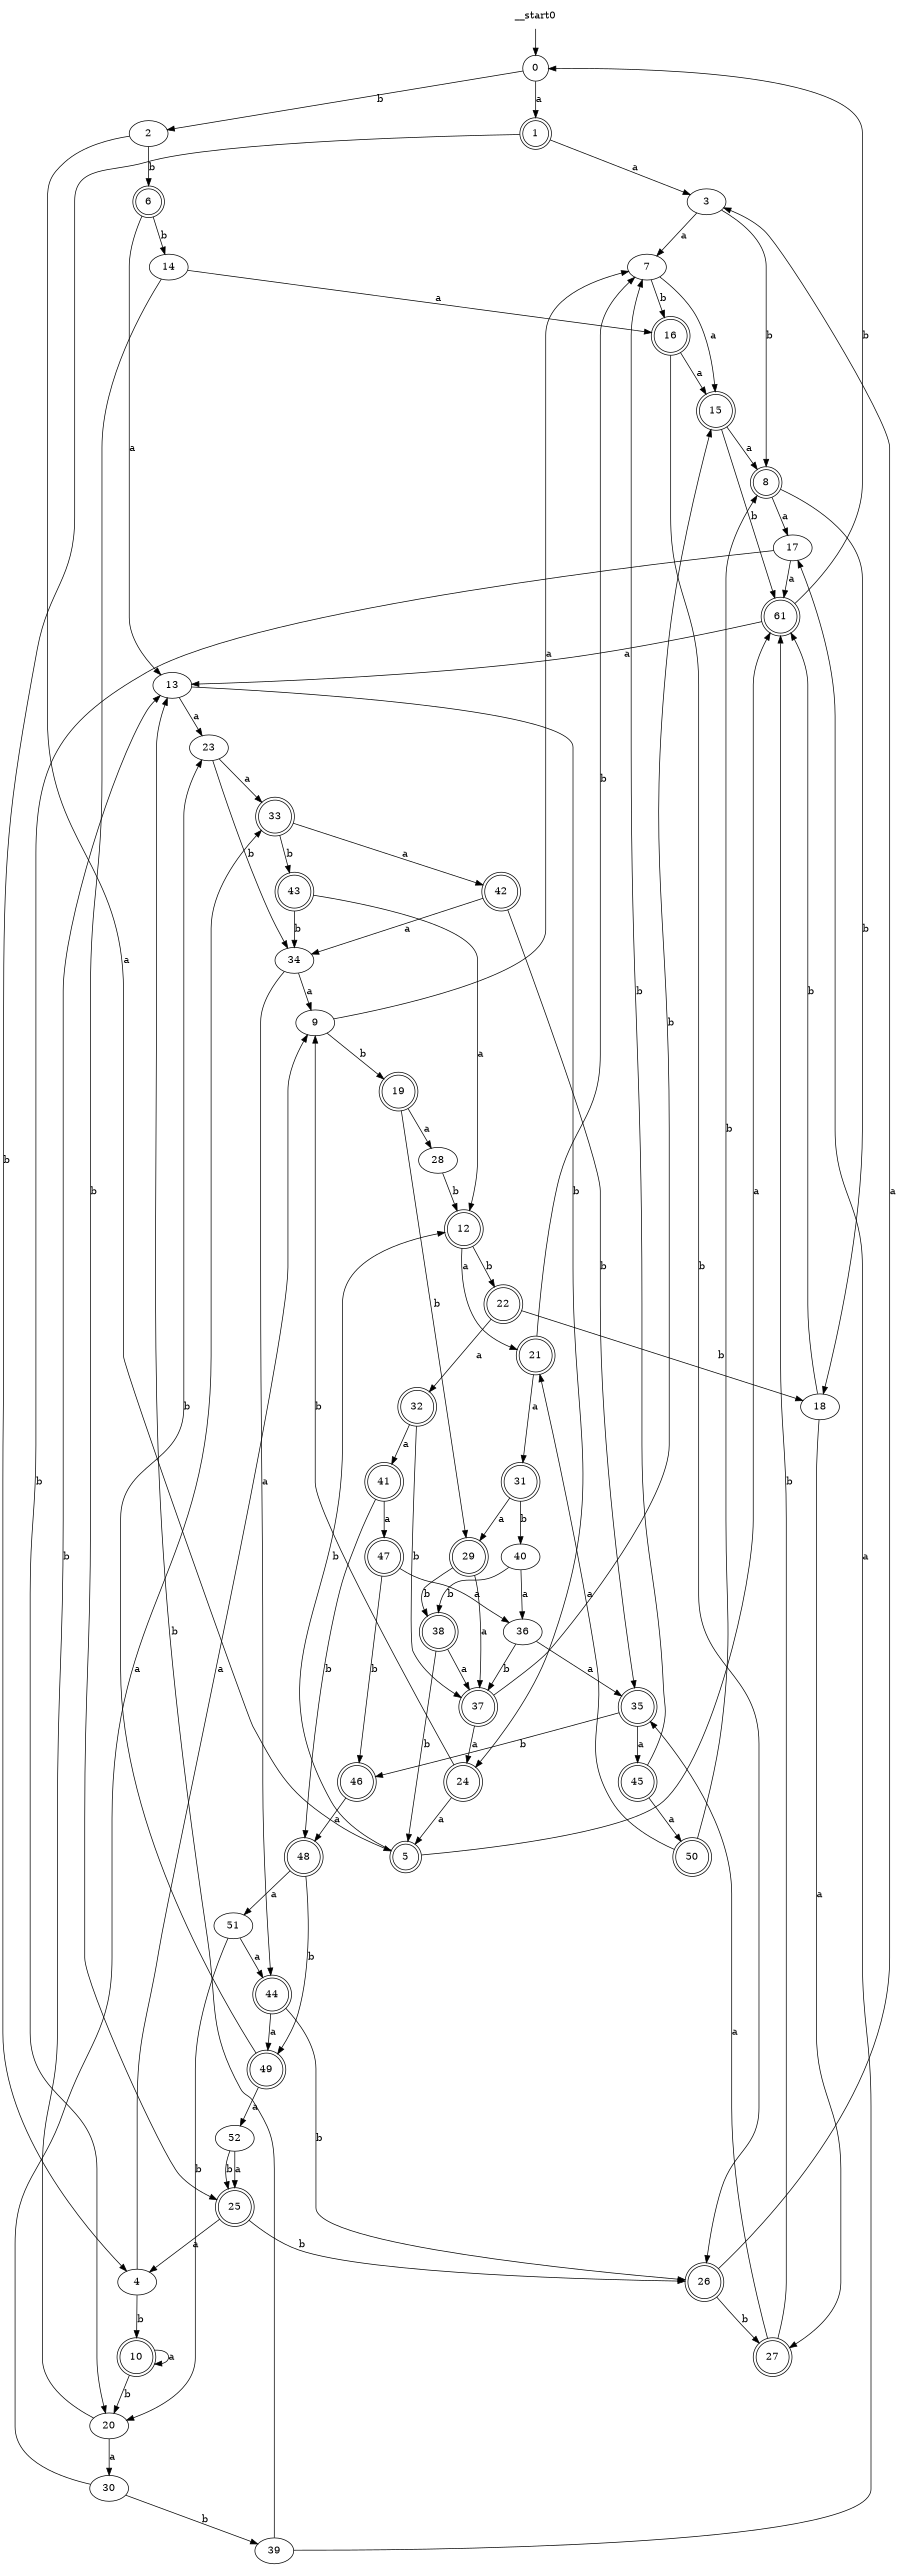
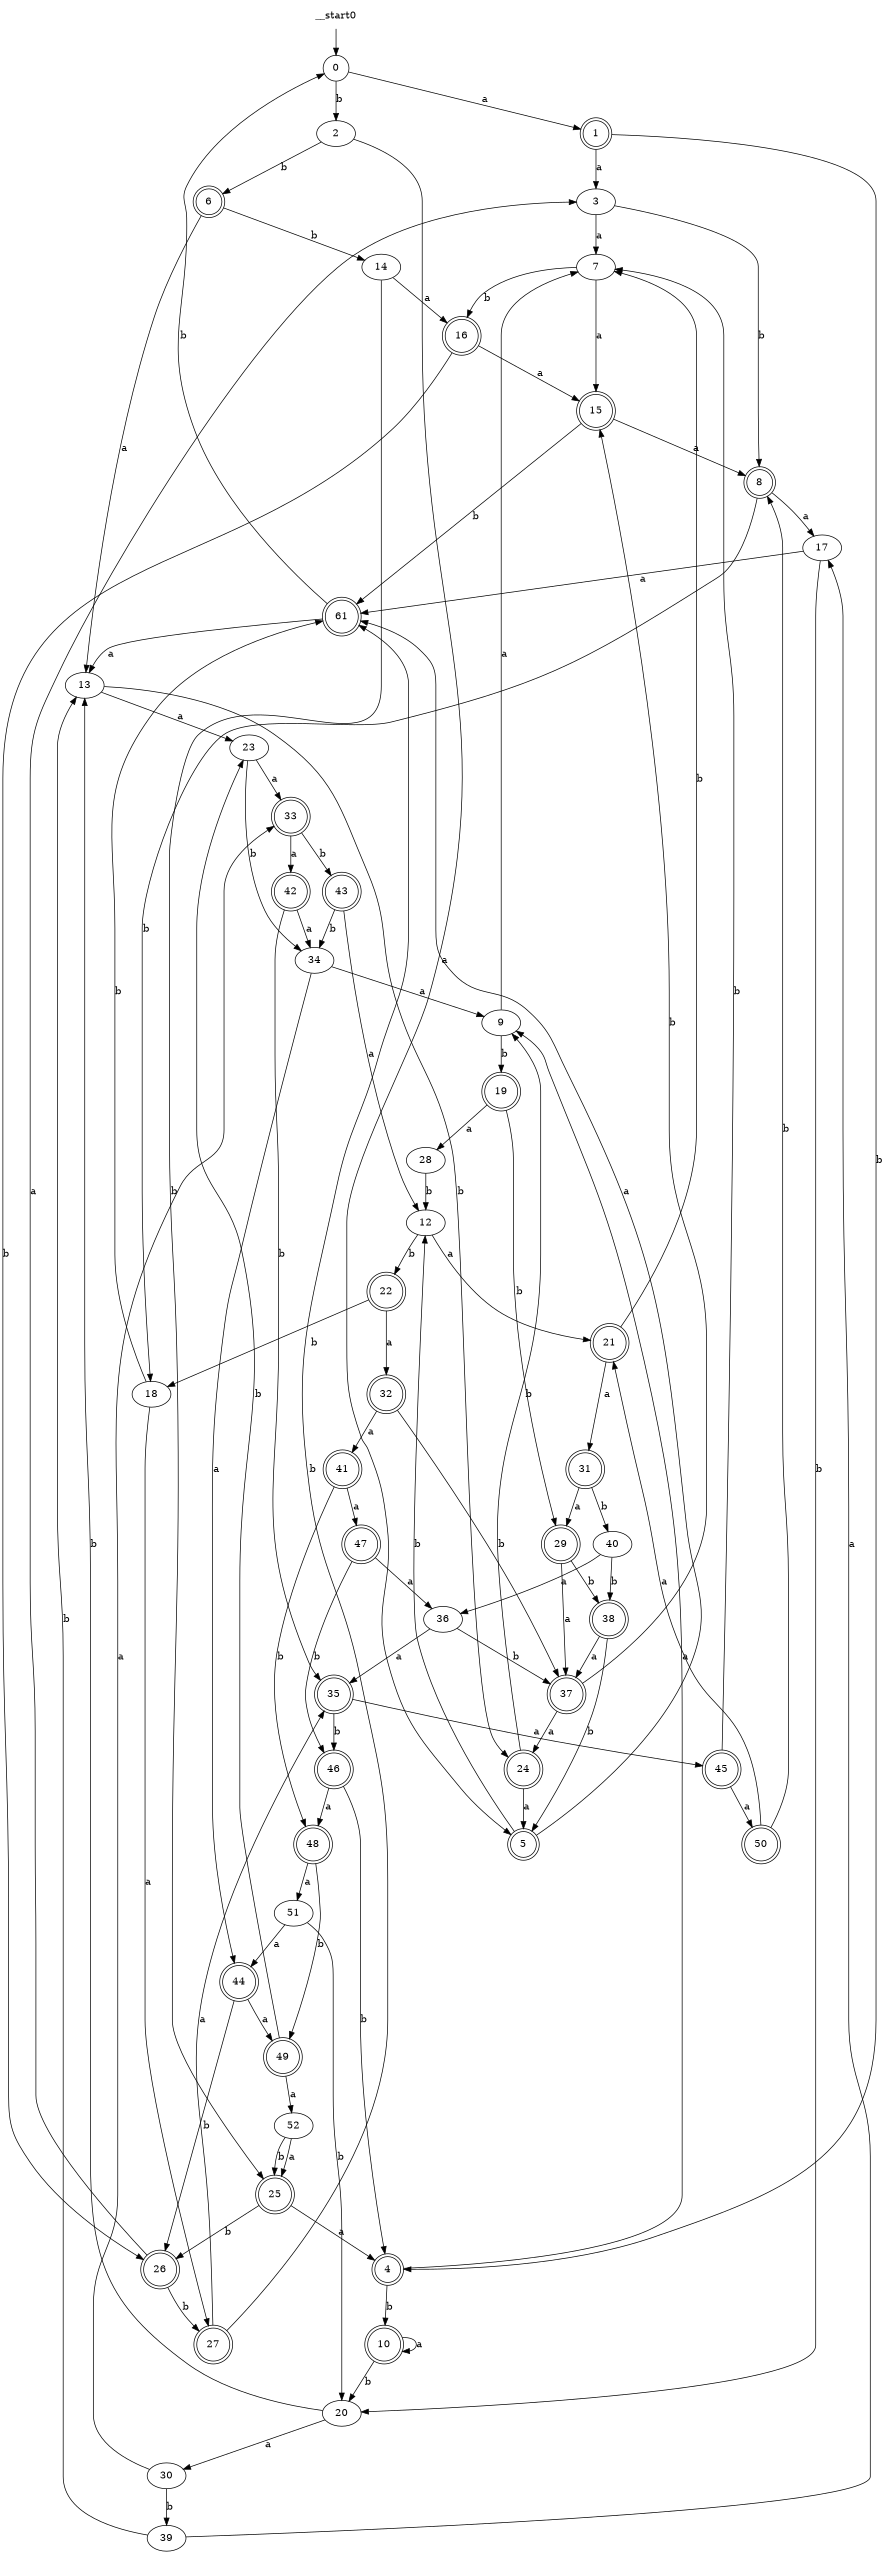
(464, 1229) -> (426, 1223)
none -> (360, 2016)
(137, 2282) -> (388, 2270)
